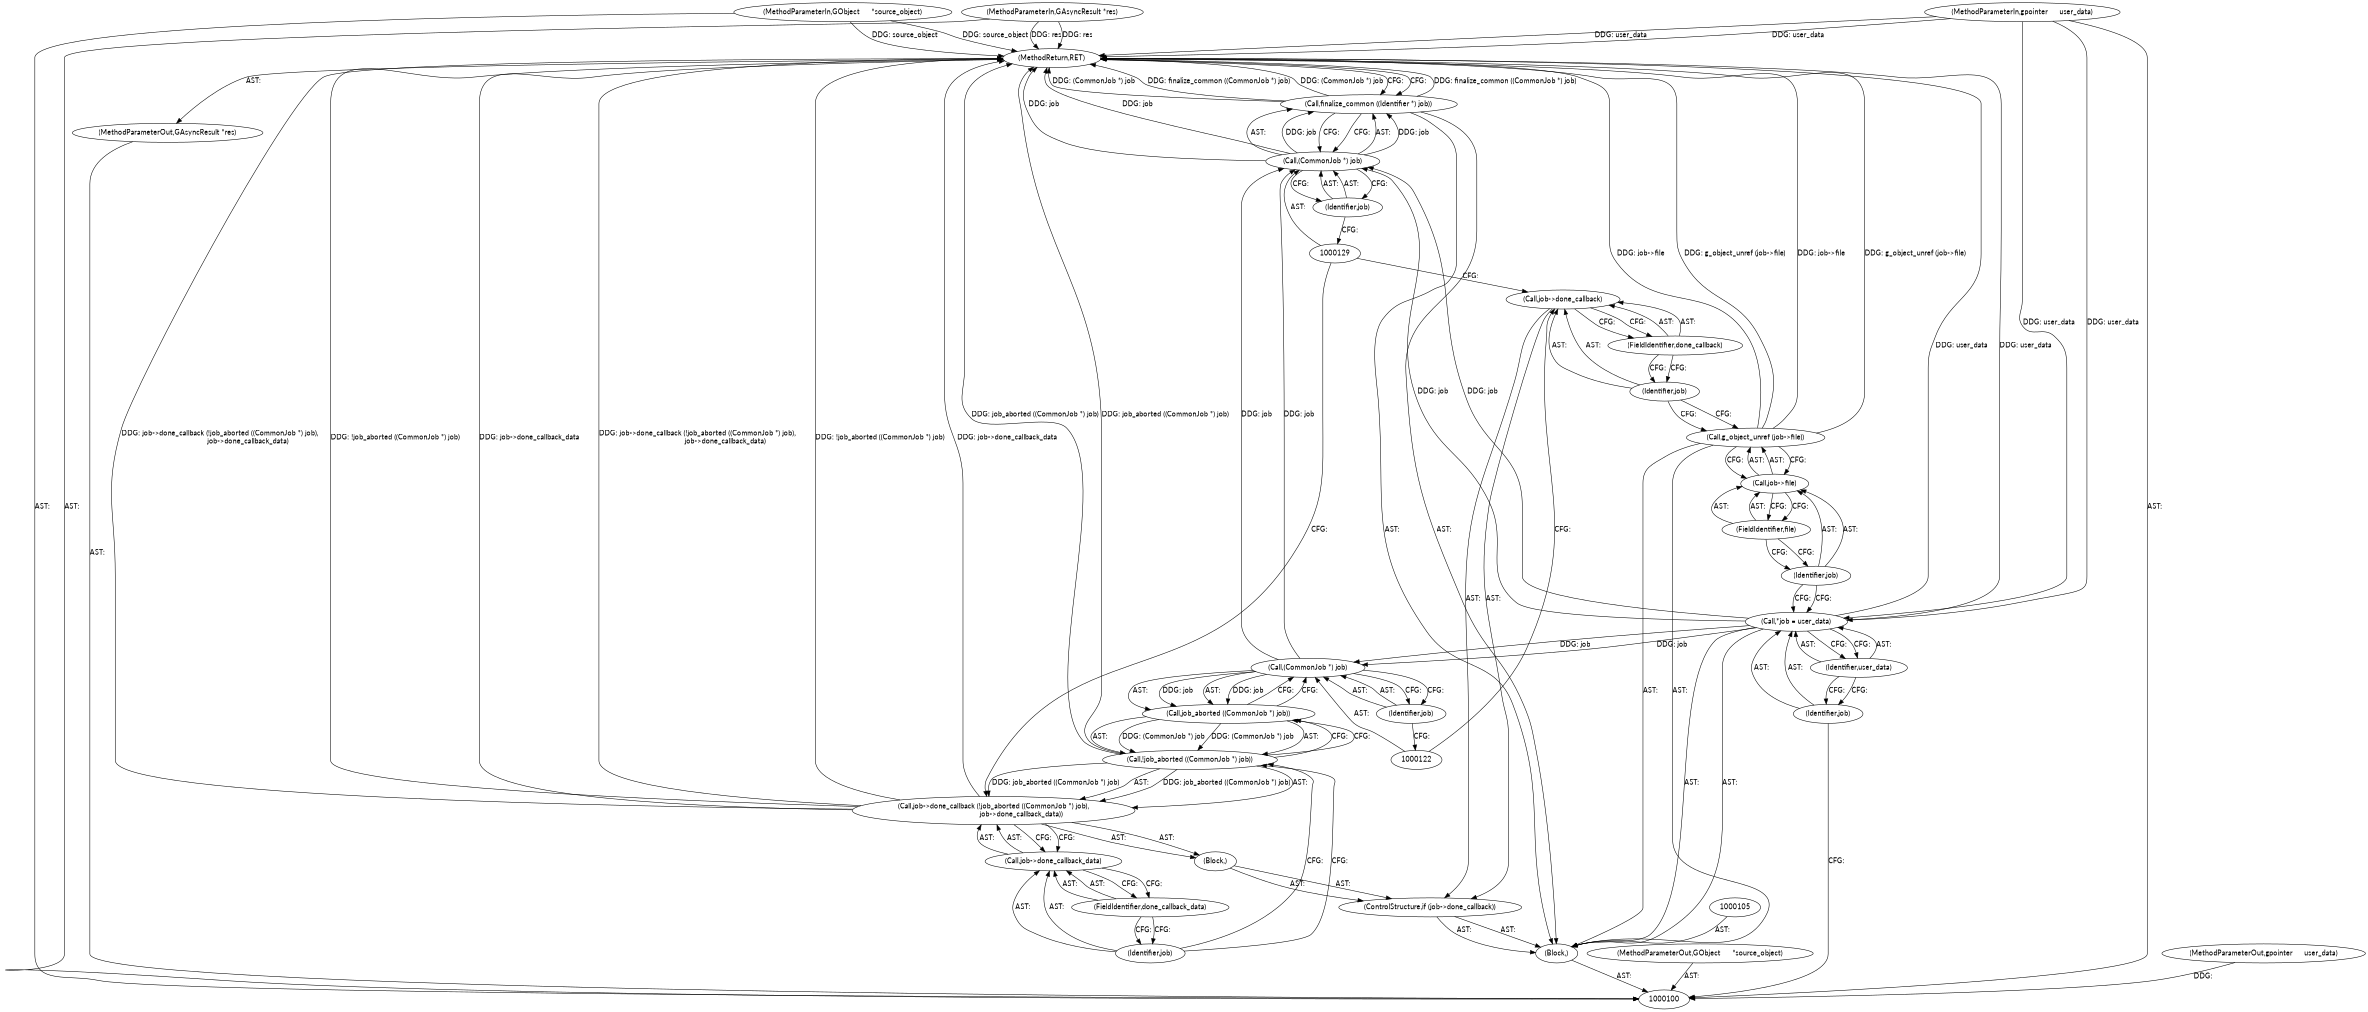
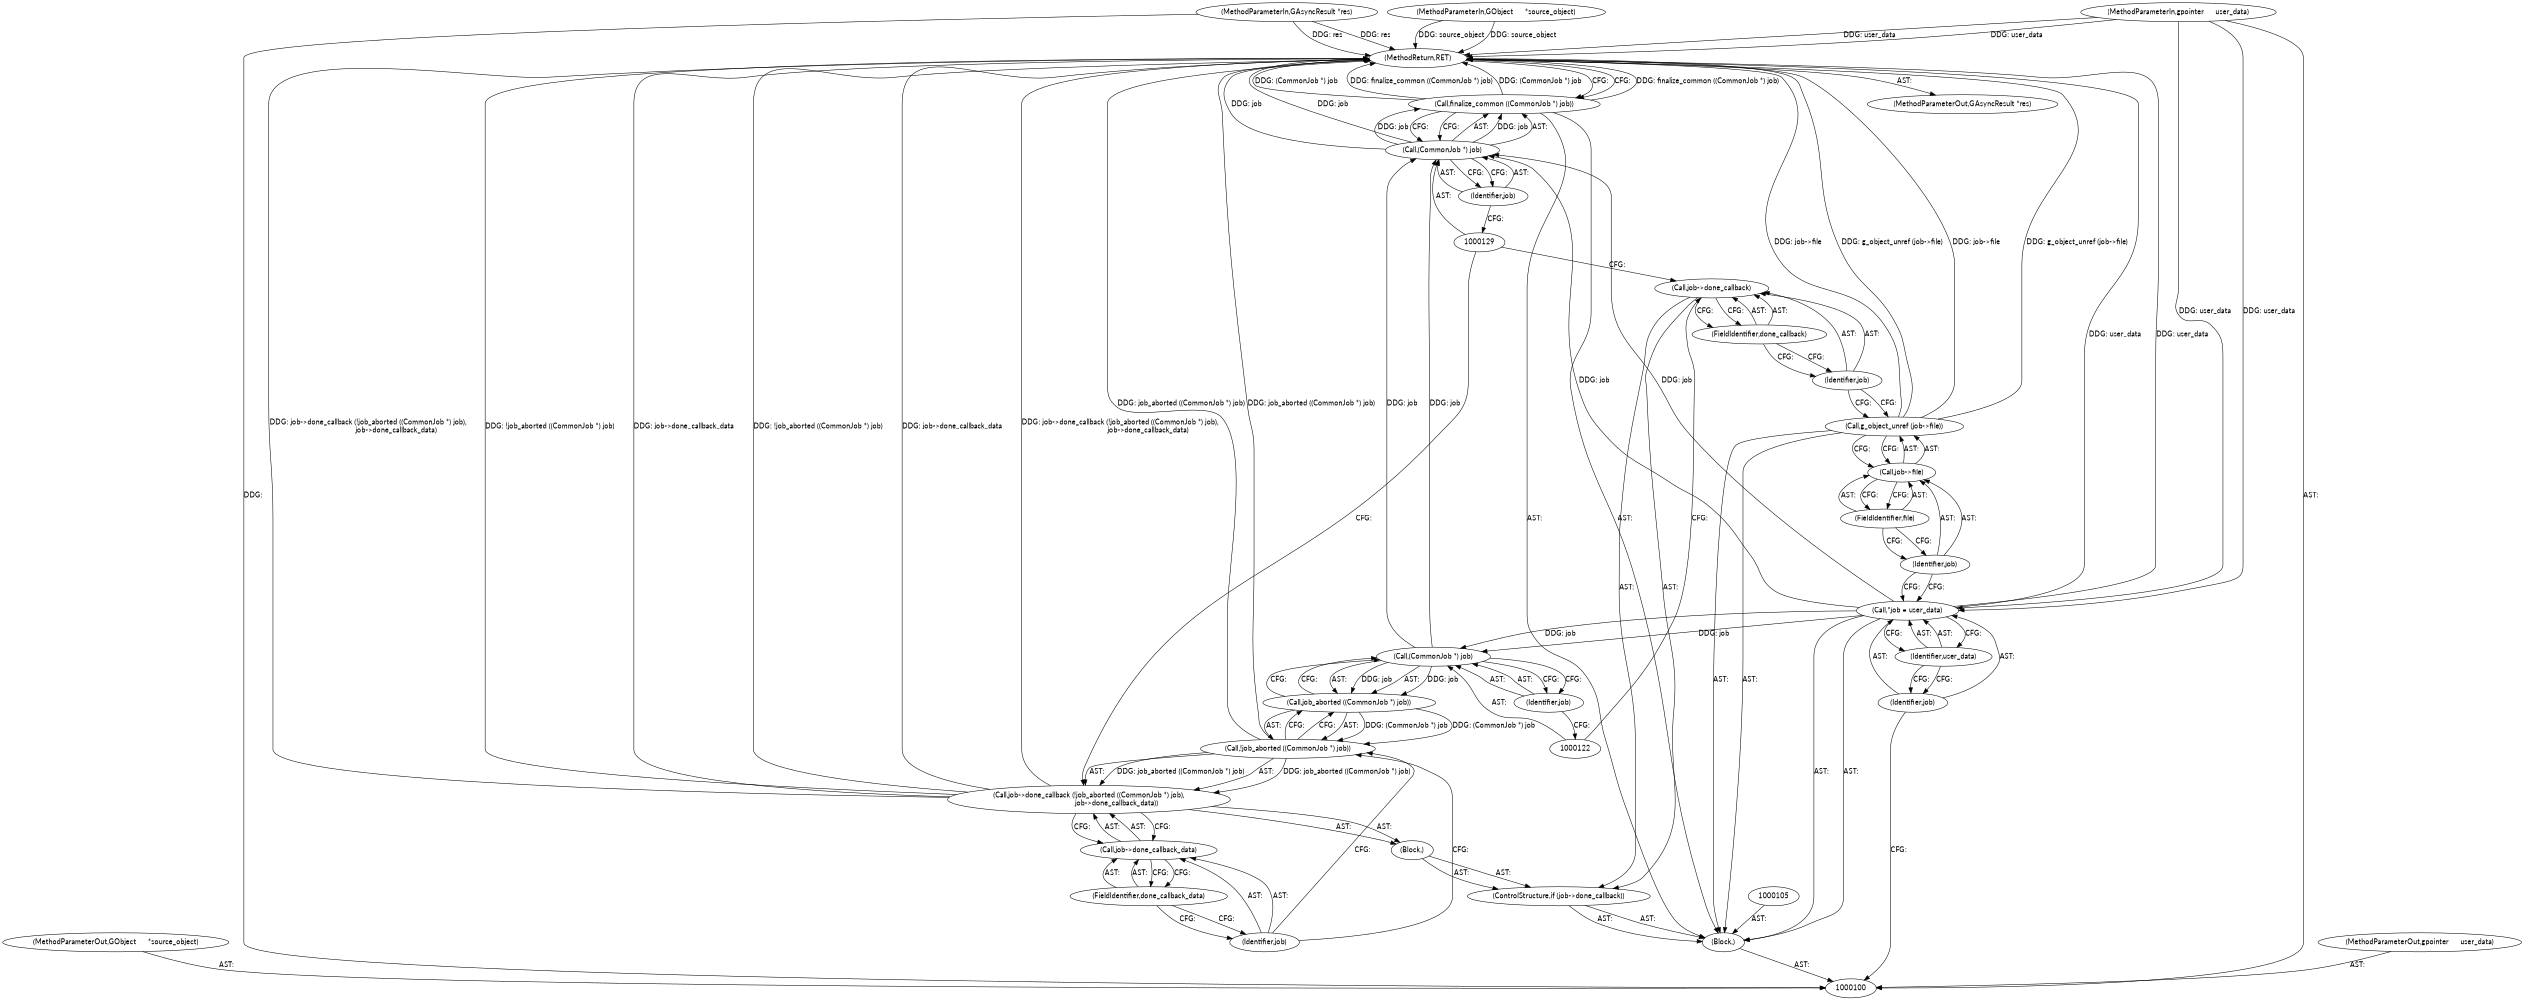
(1369, 104) -> (1504, 104)
(73, 507) -> (254, 496)
(36, 960) -> none
(2204, 976) -> (2359, 965)
(444, 983) -> none
